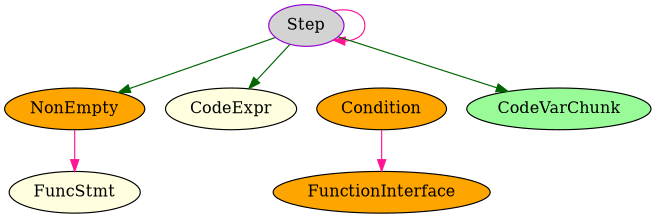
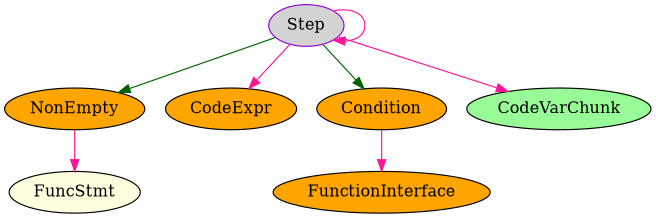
(273, 62) -> (273, 62)
none -> (340, 62)
(418, 62) -> (418, 62)
(231, 109) -> (231, 109)
